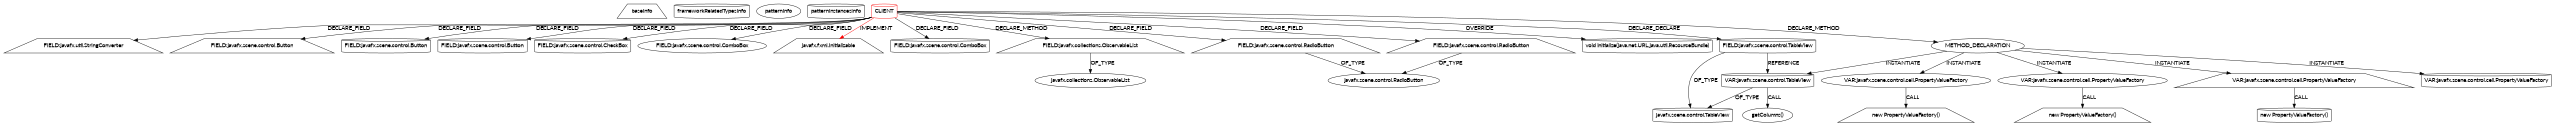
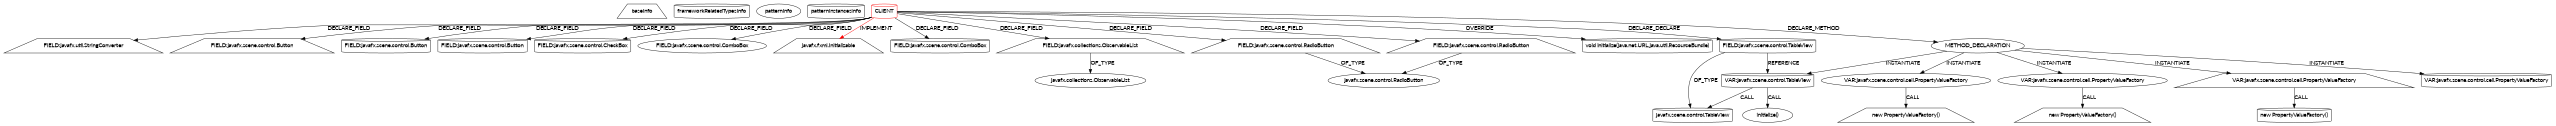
(1021, 29) -> (1021, 29)
(1747, 98) -> (1747, 98)
(1768, 115) -> (1768, 115)
